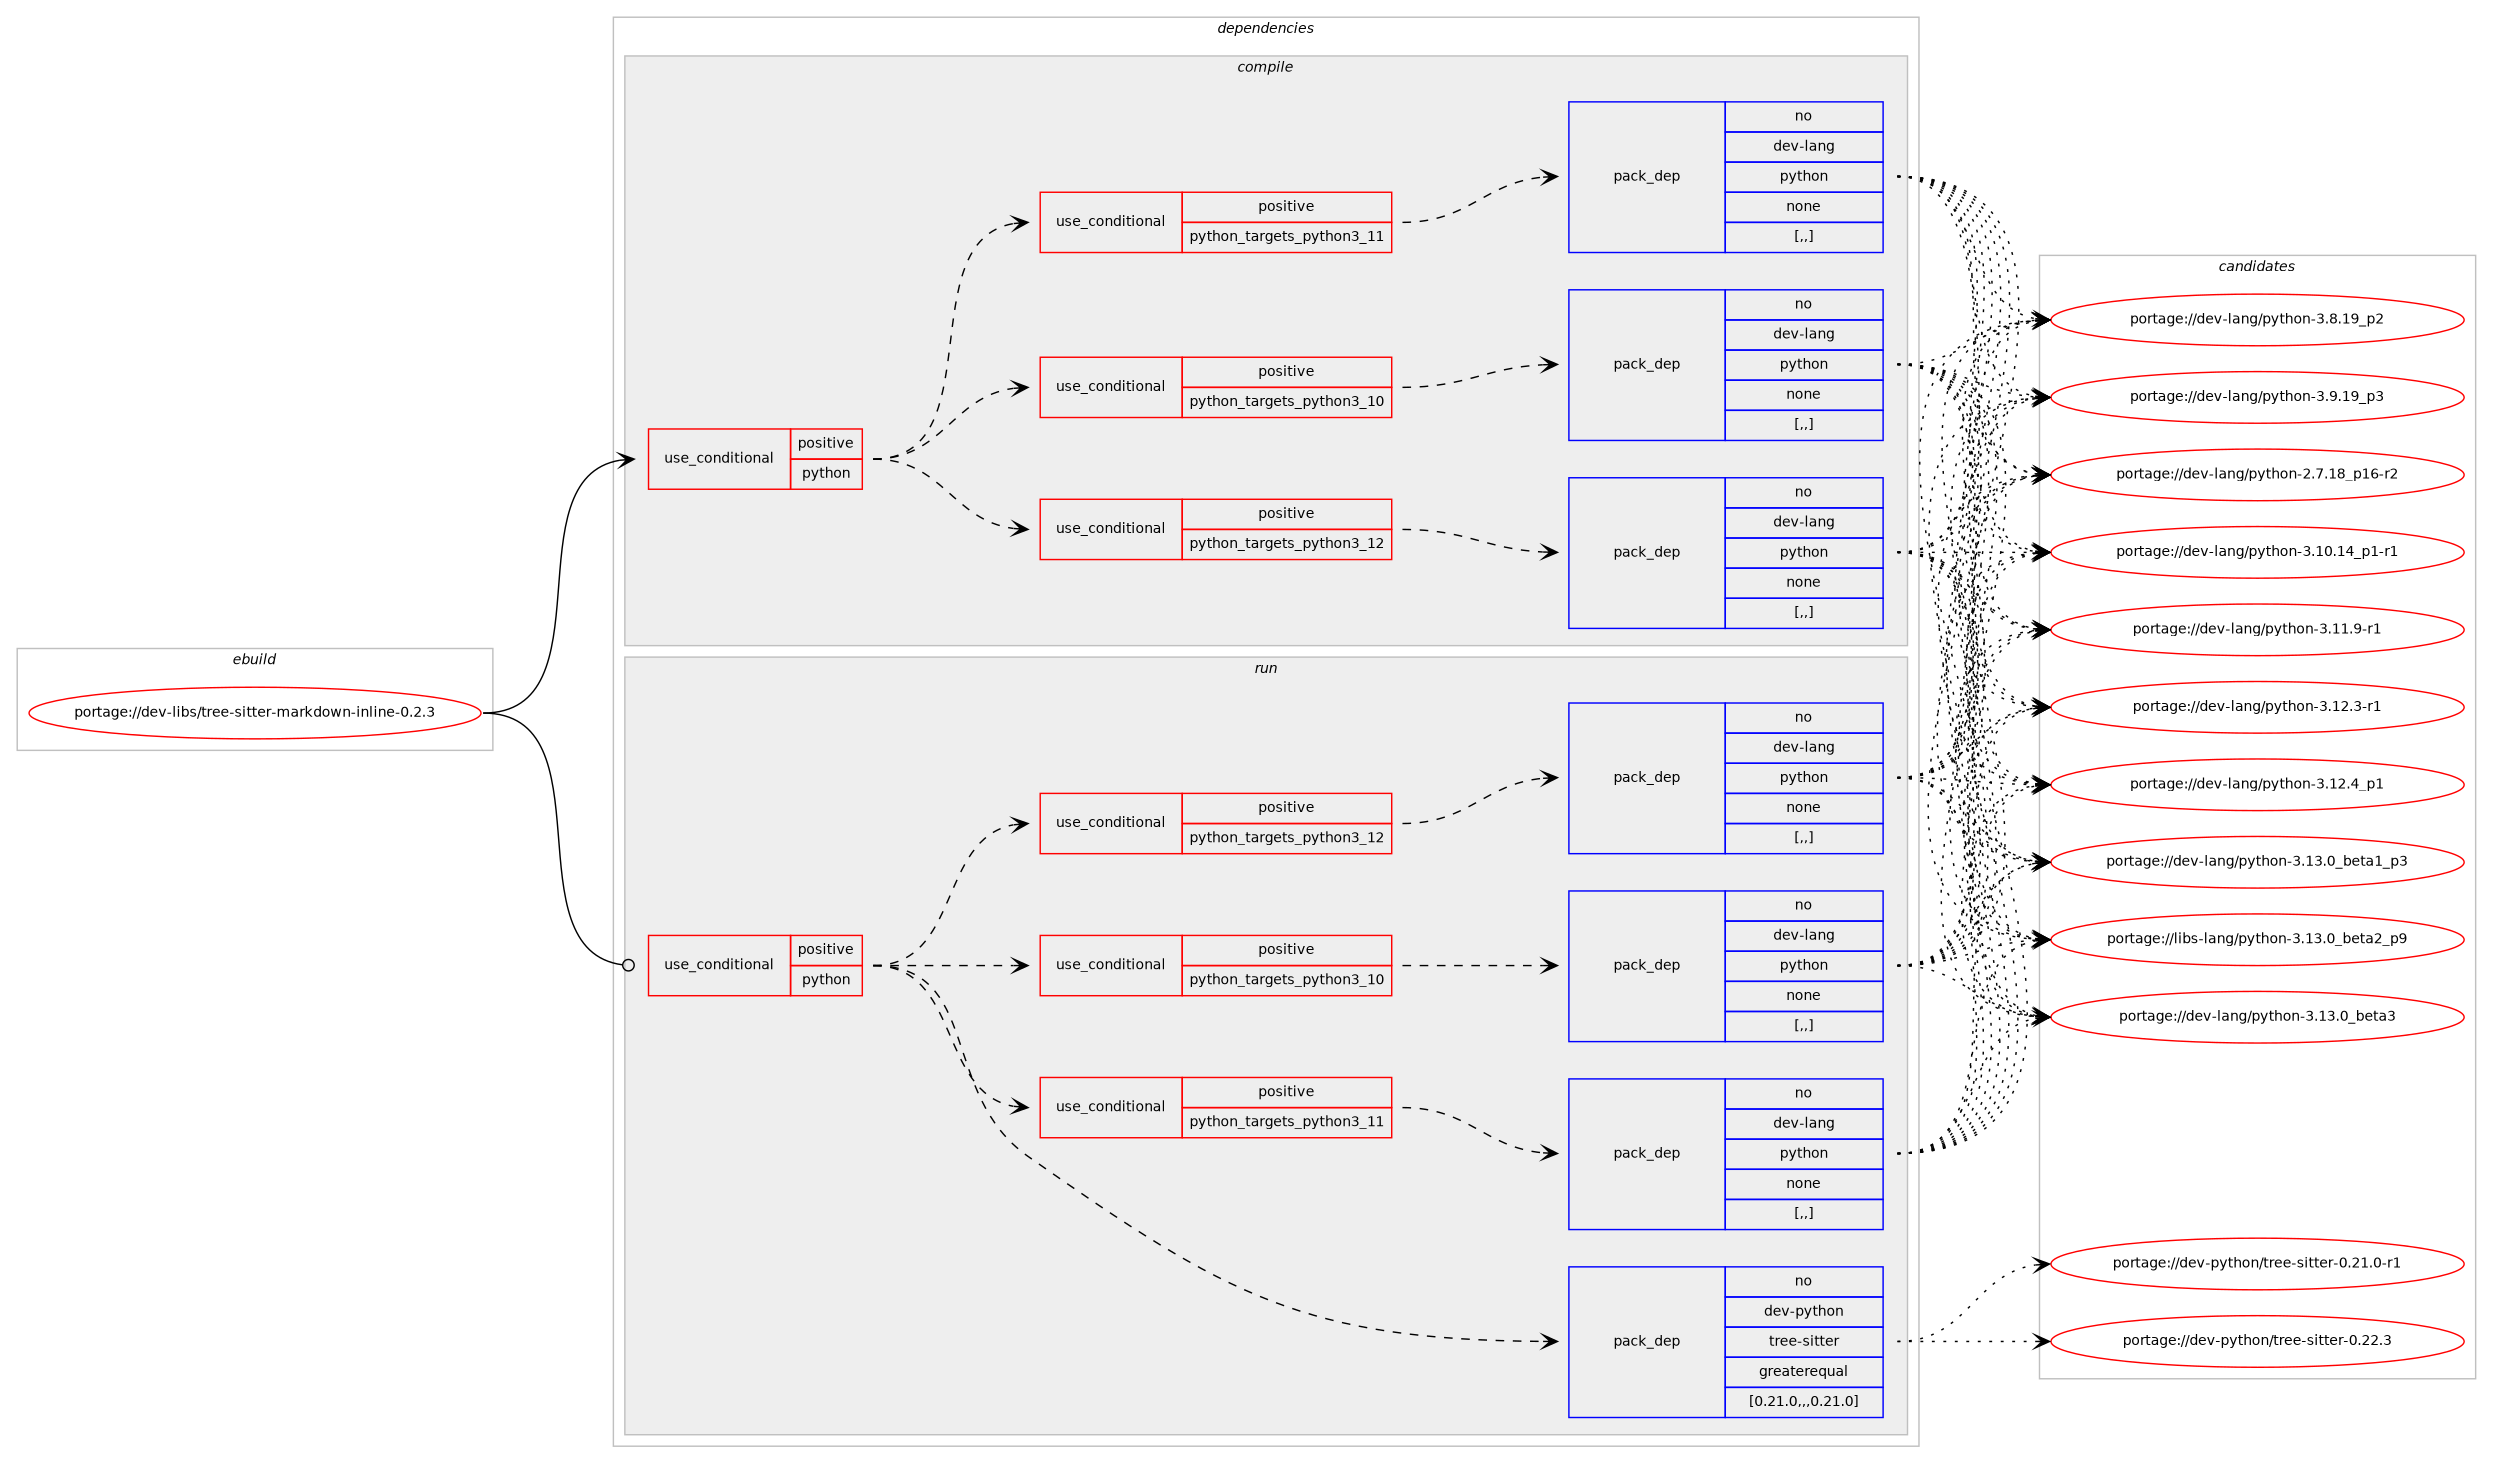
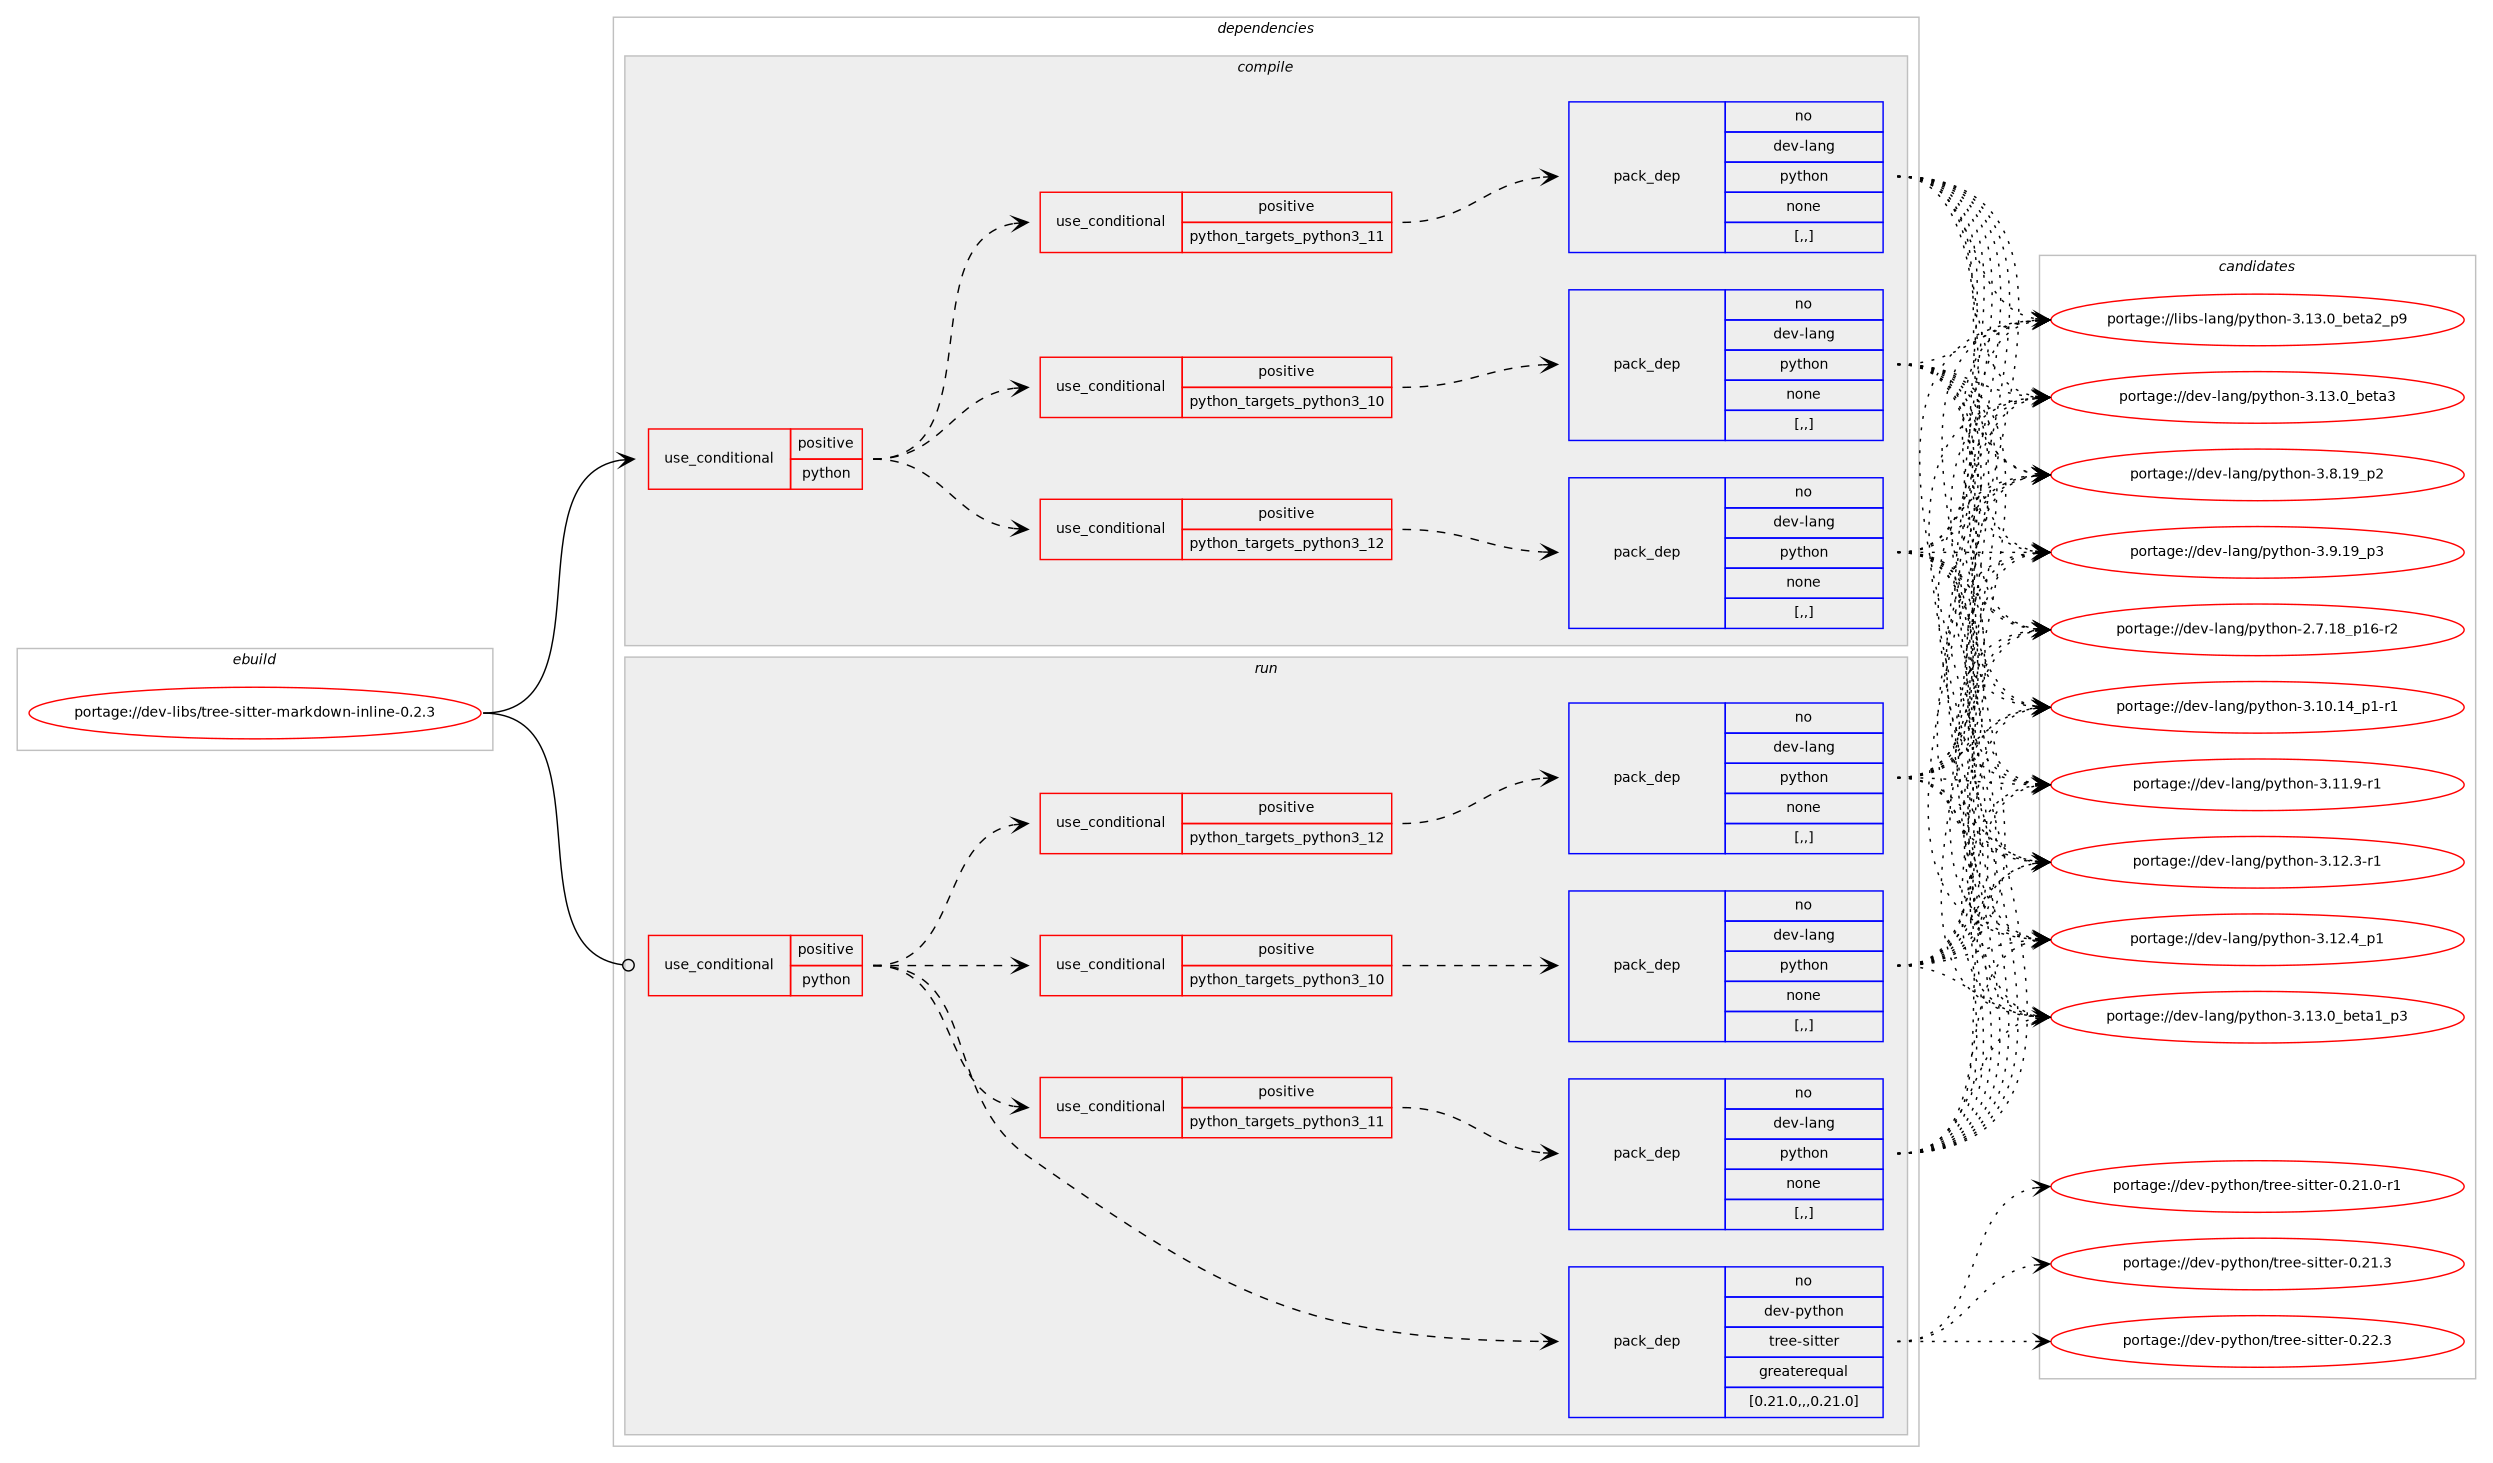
none -> (2258, 1264)
